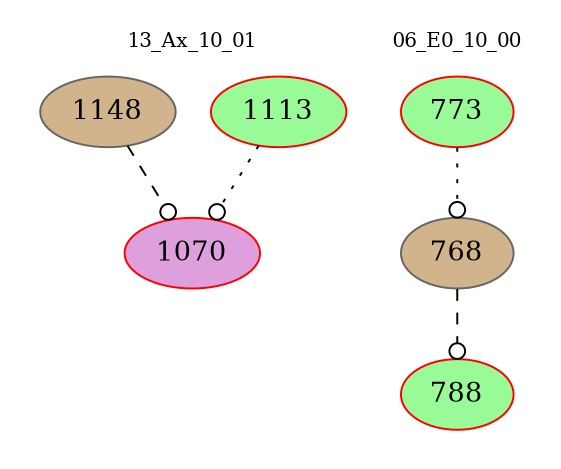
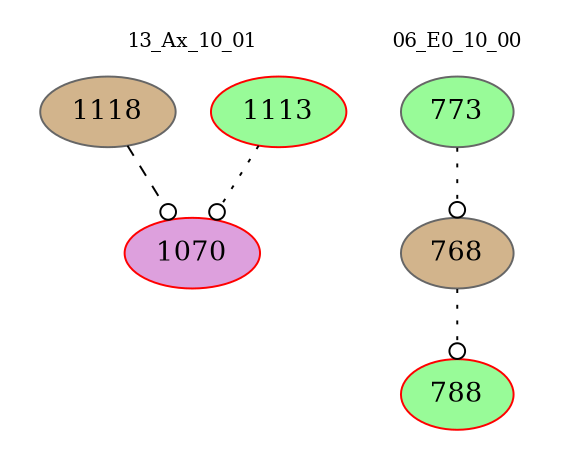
(108, 112) -> (108, 112)
(457, 112) -> (457, 112)
(457, 316) -> (457, 316)
